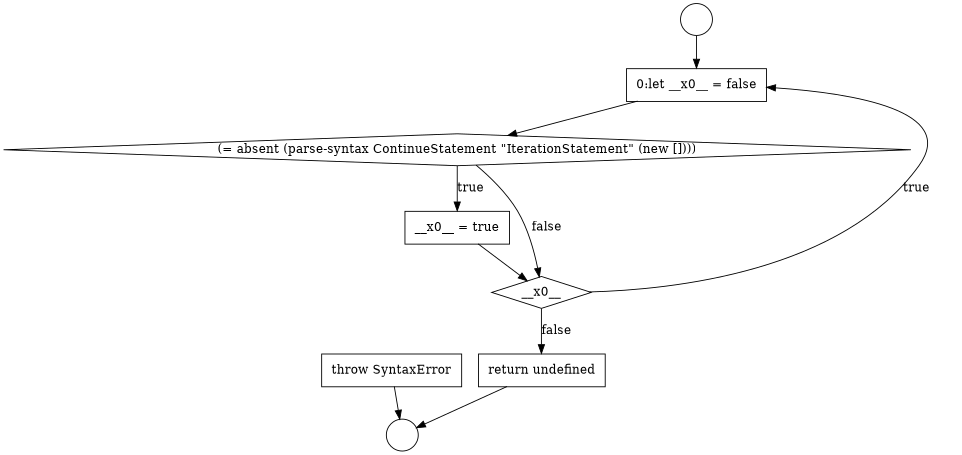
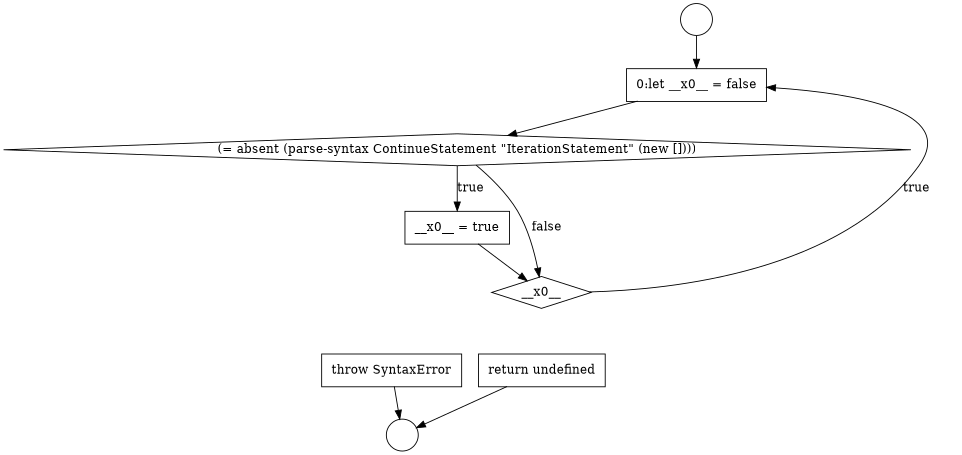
(541, 327) -> none
